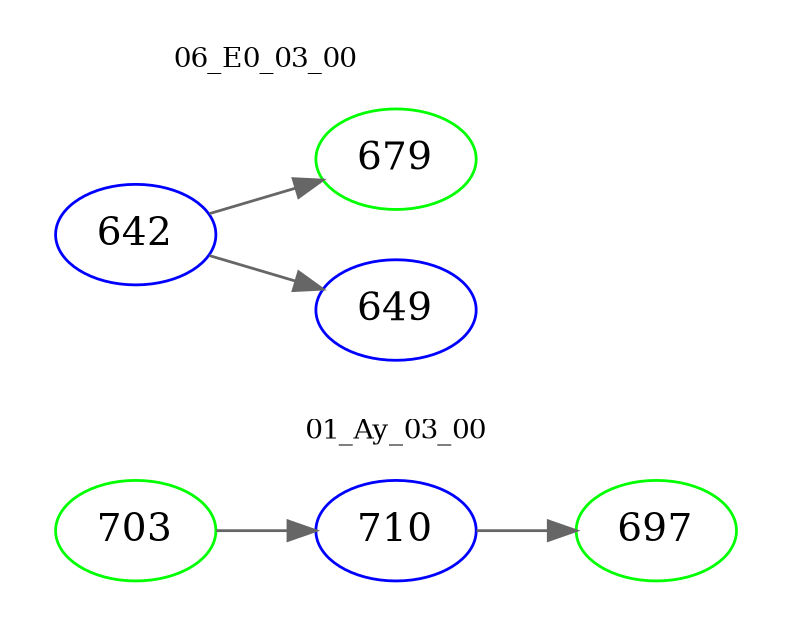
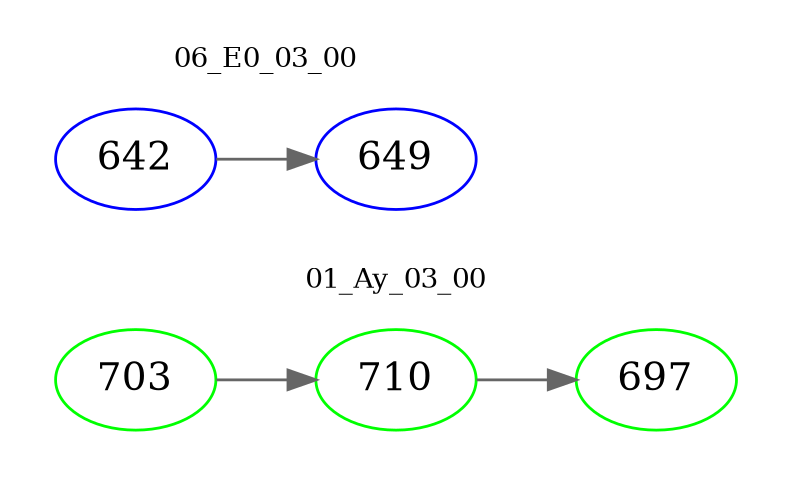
(396, 159) -> none
(396, 531) -> (396, 380)
